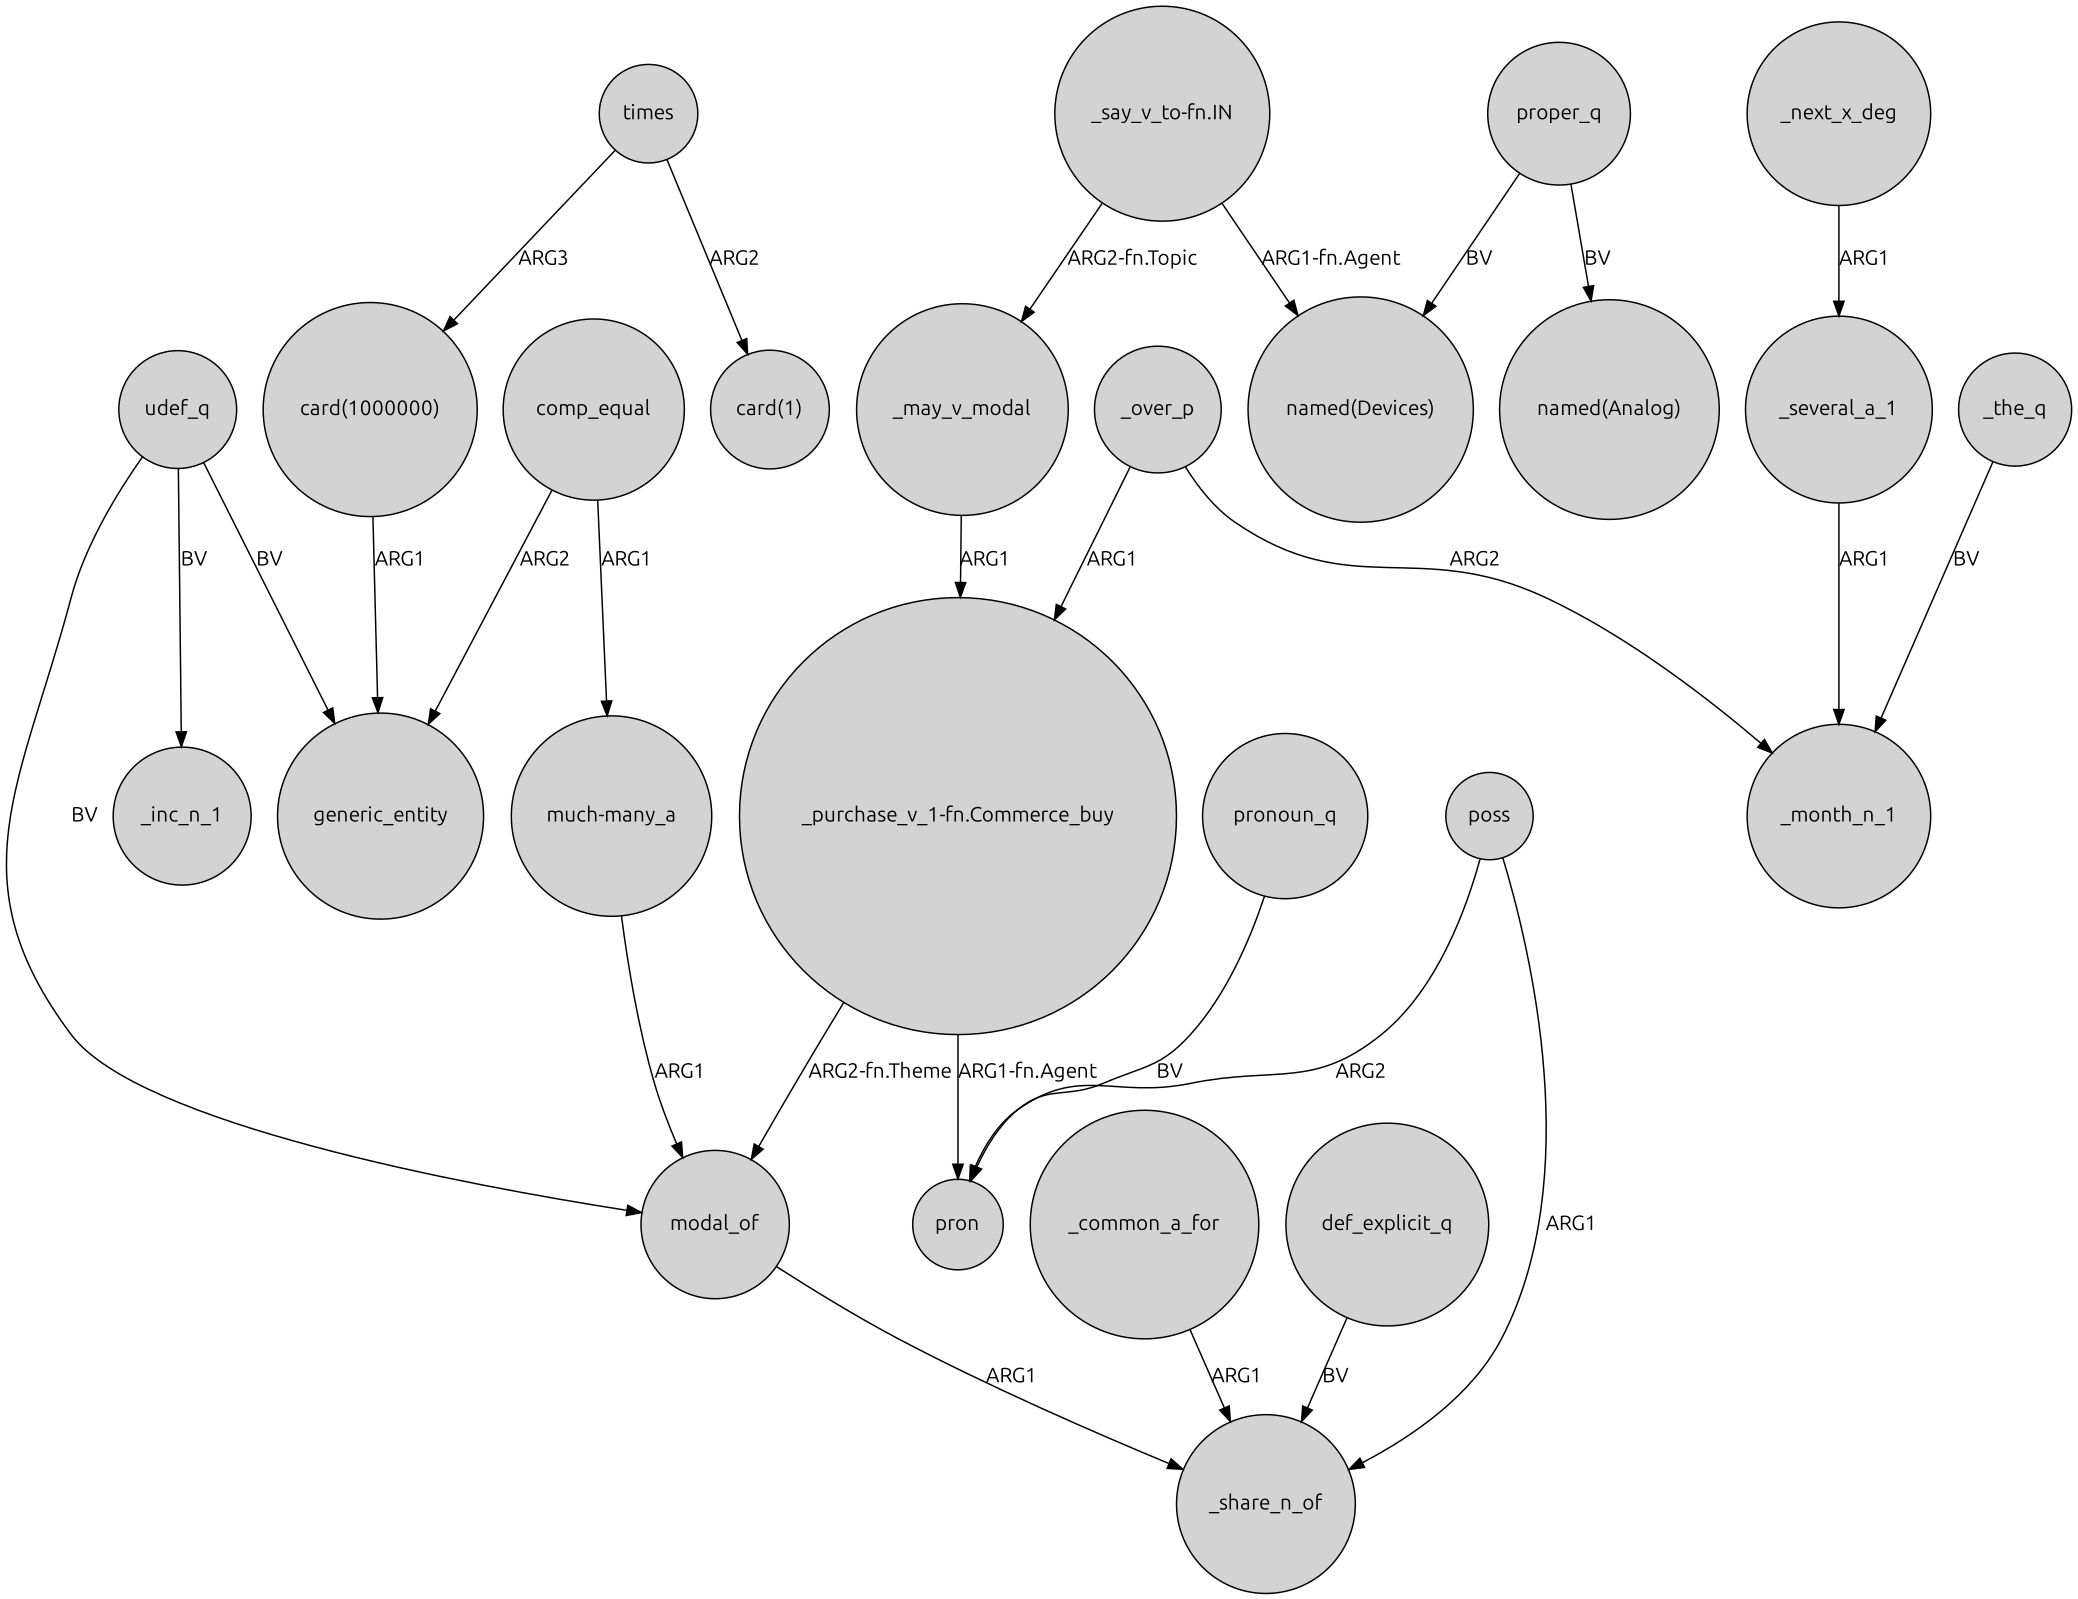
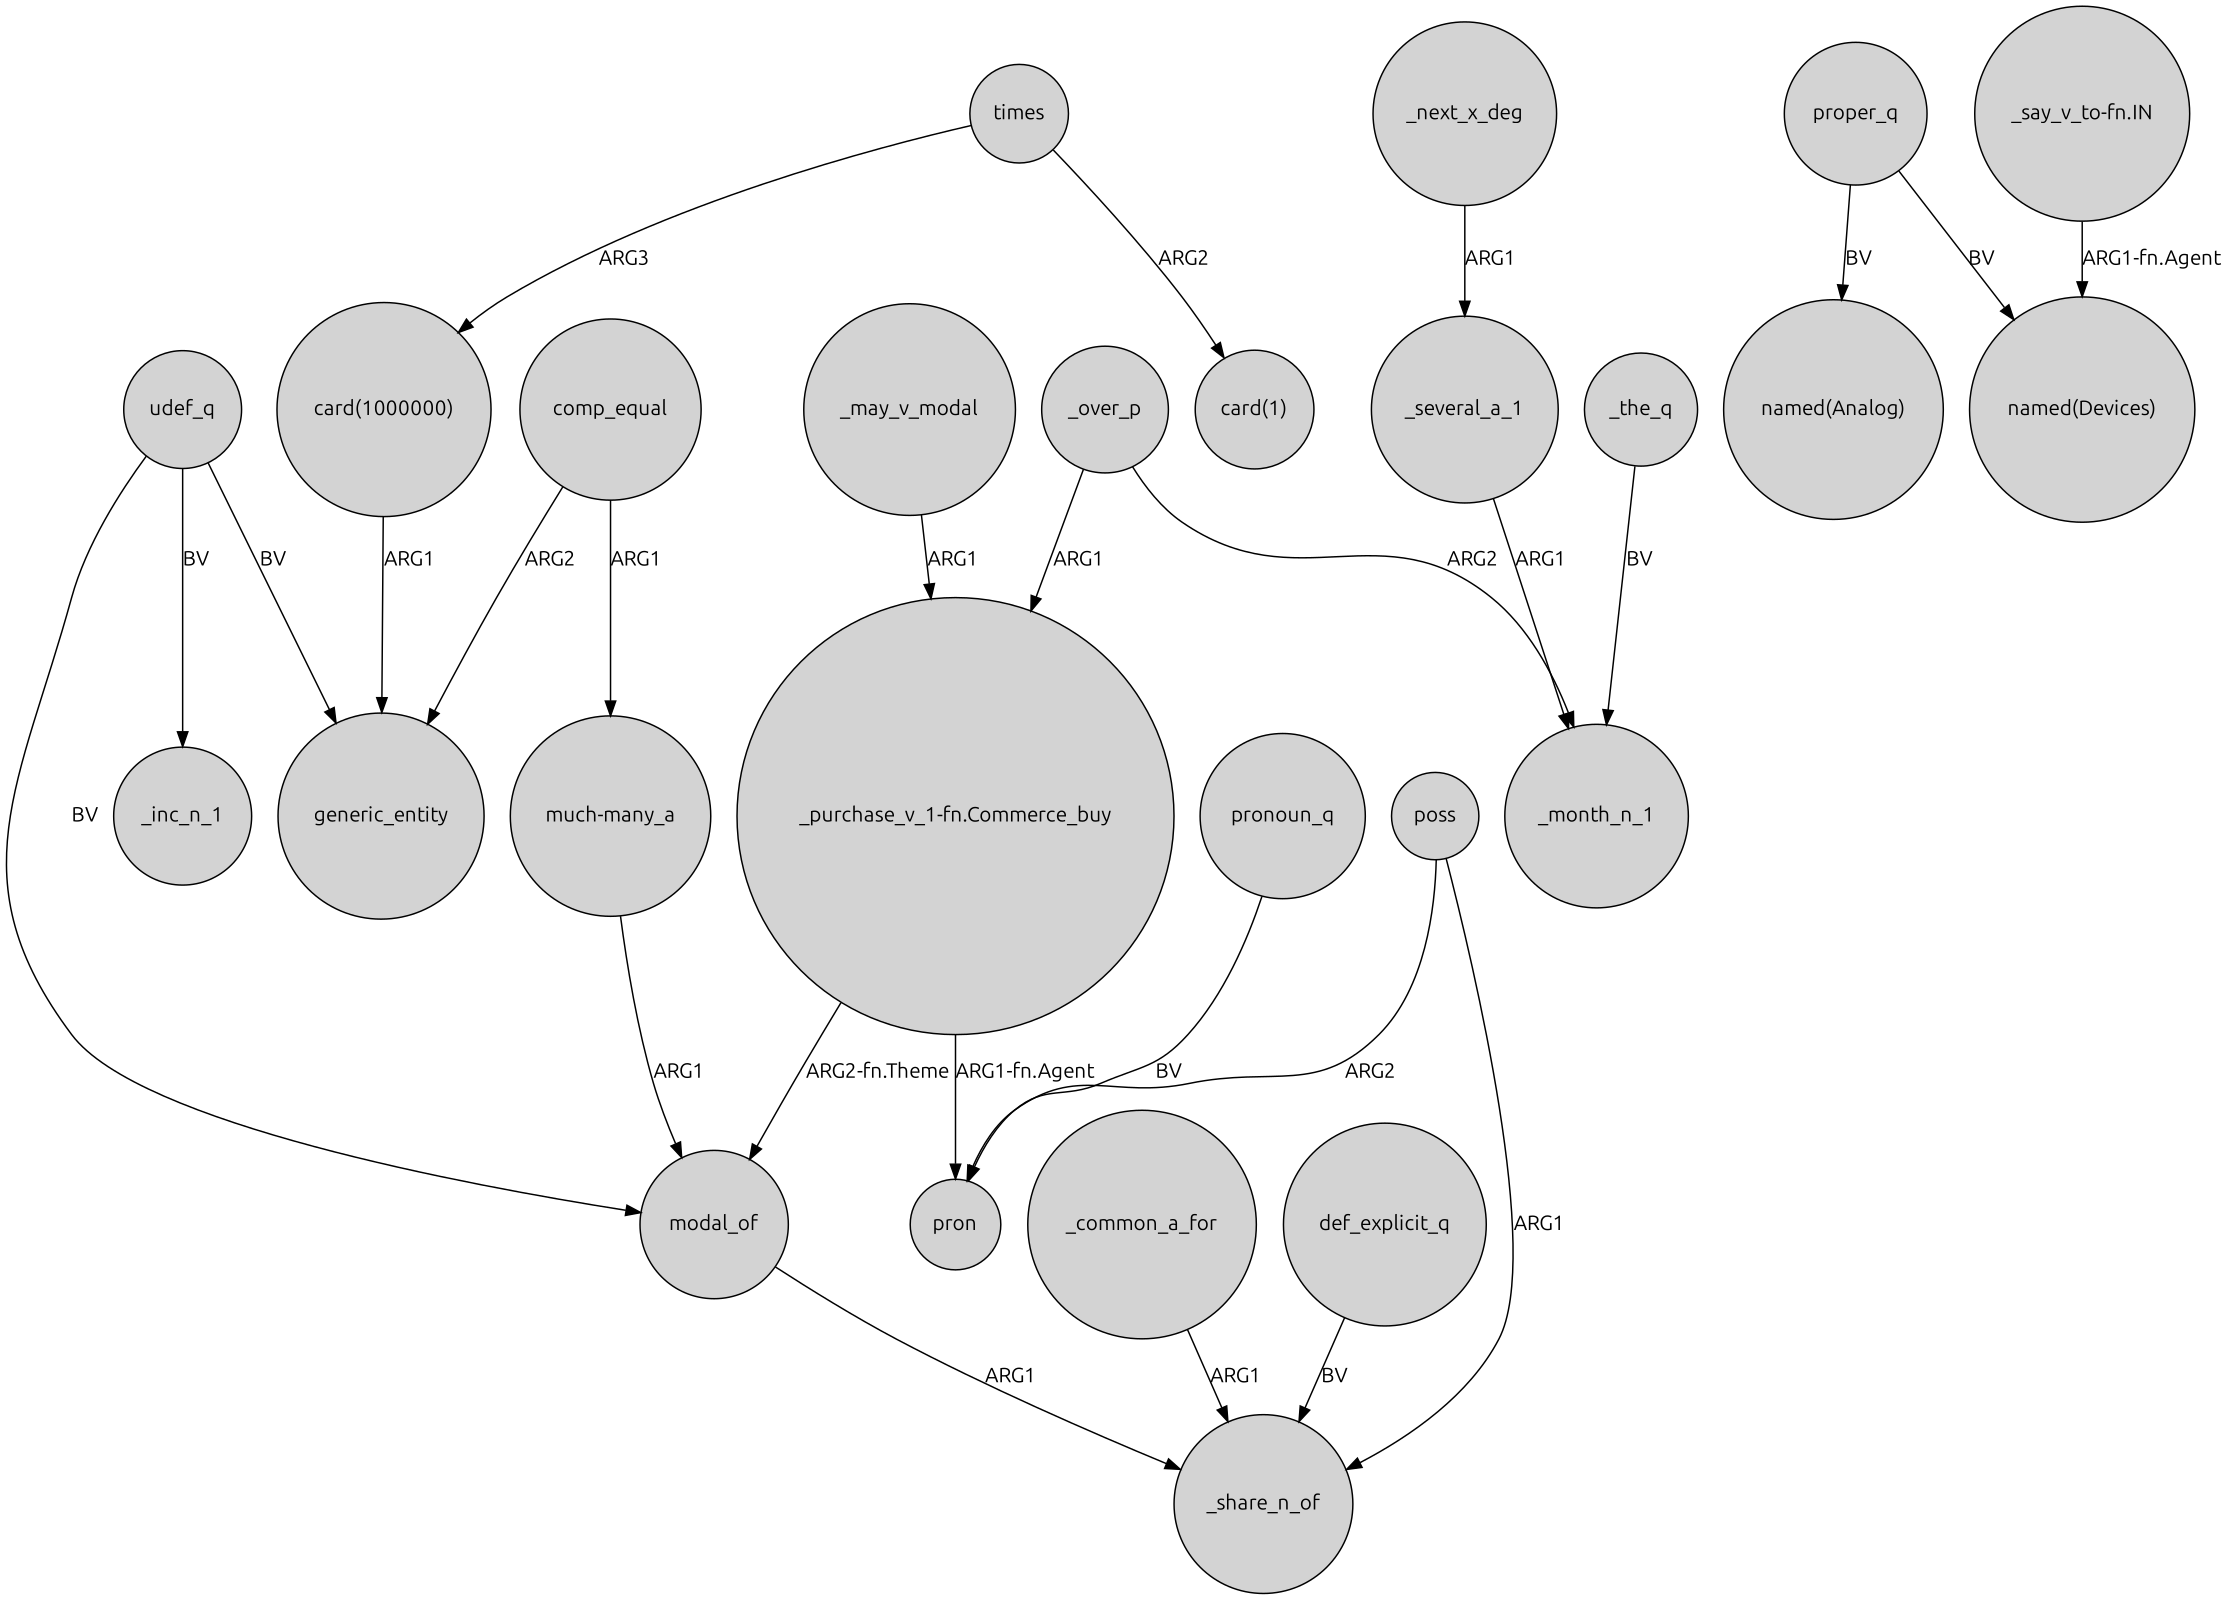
(1066, 256) -> none
